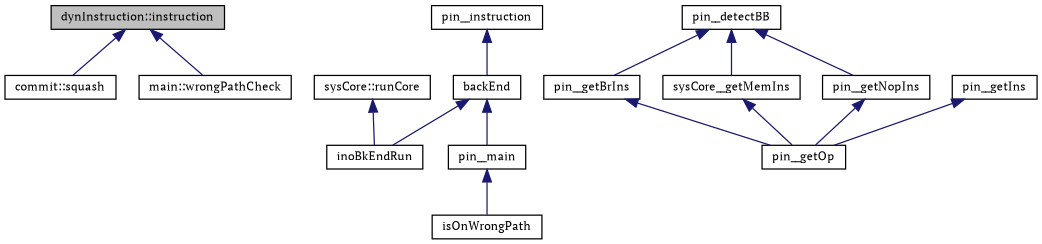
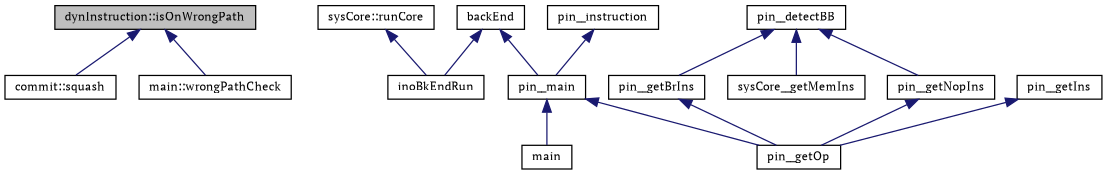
(138, 17) -> (155, 17)
(487, 59) -> (571, 57)
(772, 127) -> (679, 124)
(487, 227) -> (547, 157)
